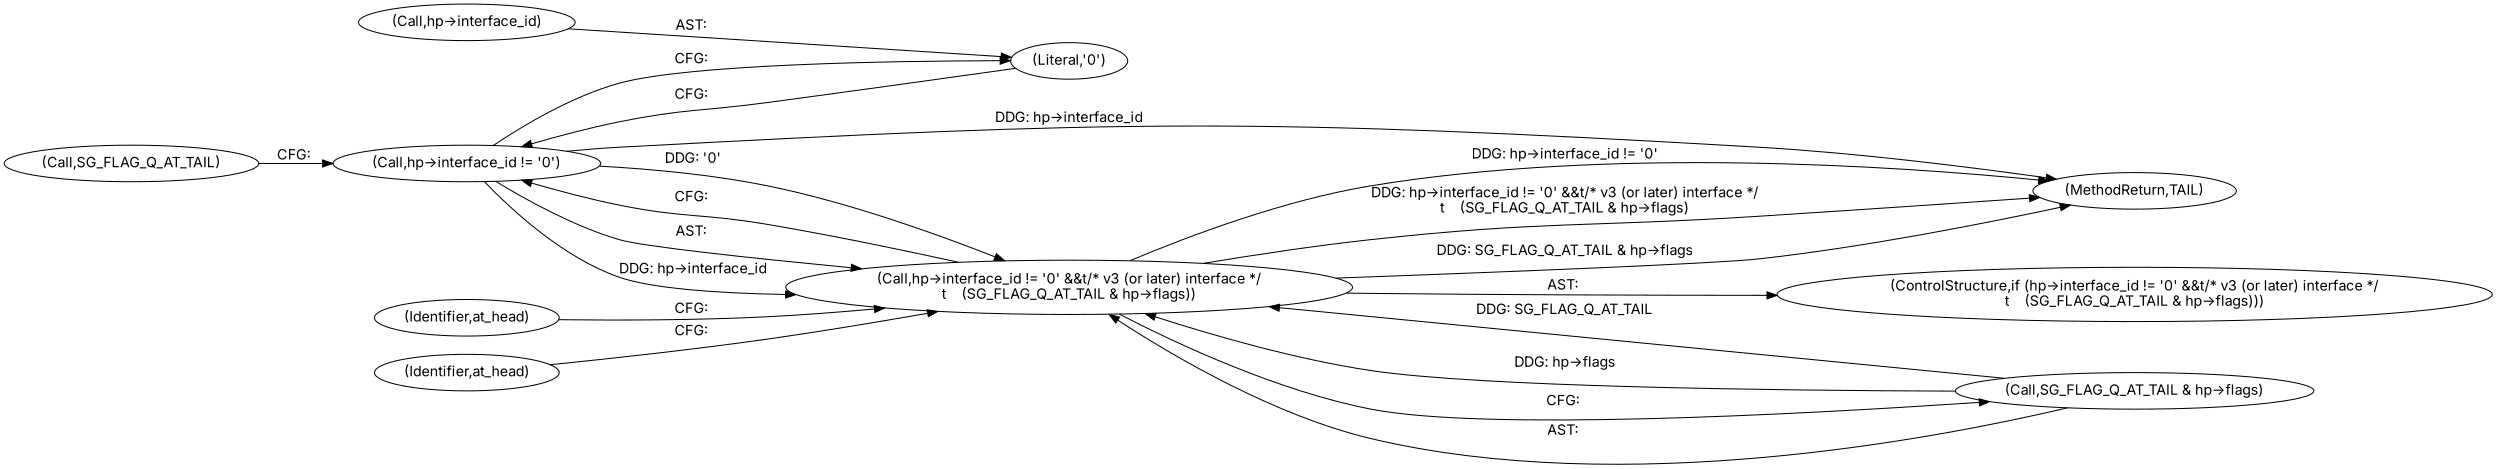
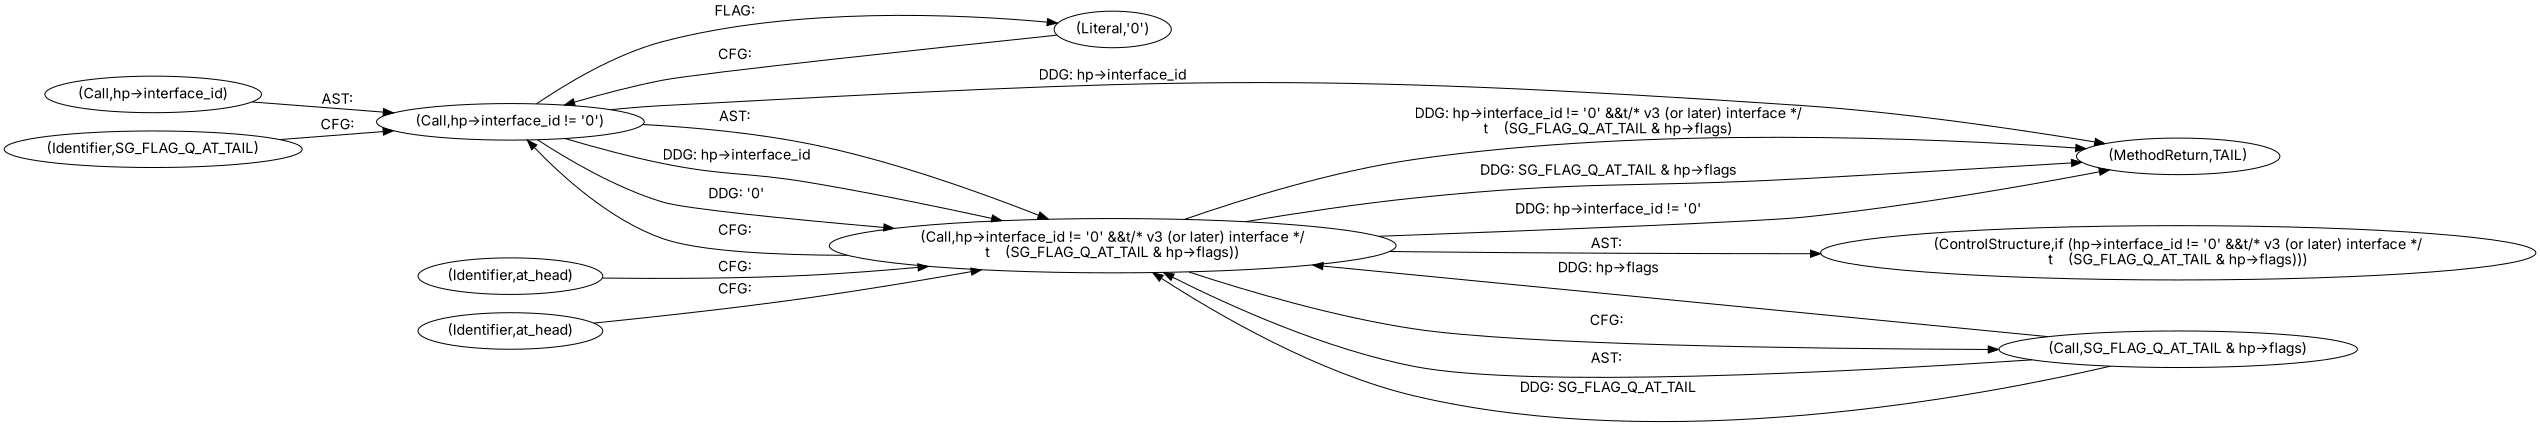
(785, 43) -> (318, 107)
(693, 59) -> (737, 12)
(131, 163) -> (153, 149)
